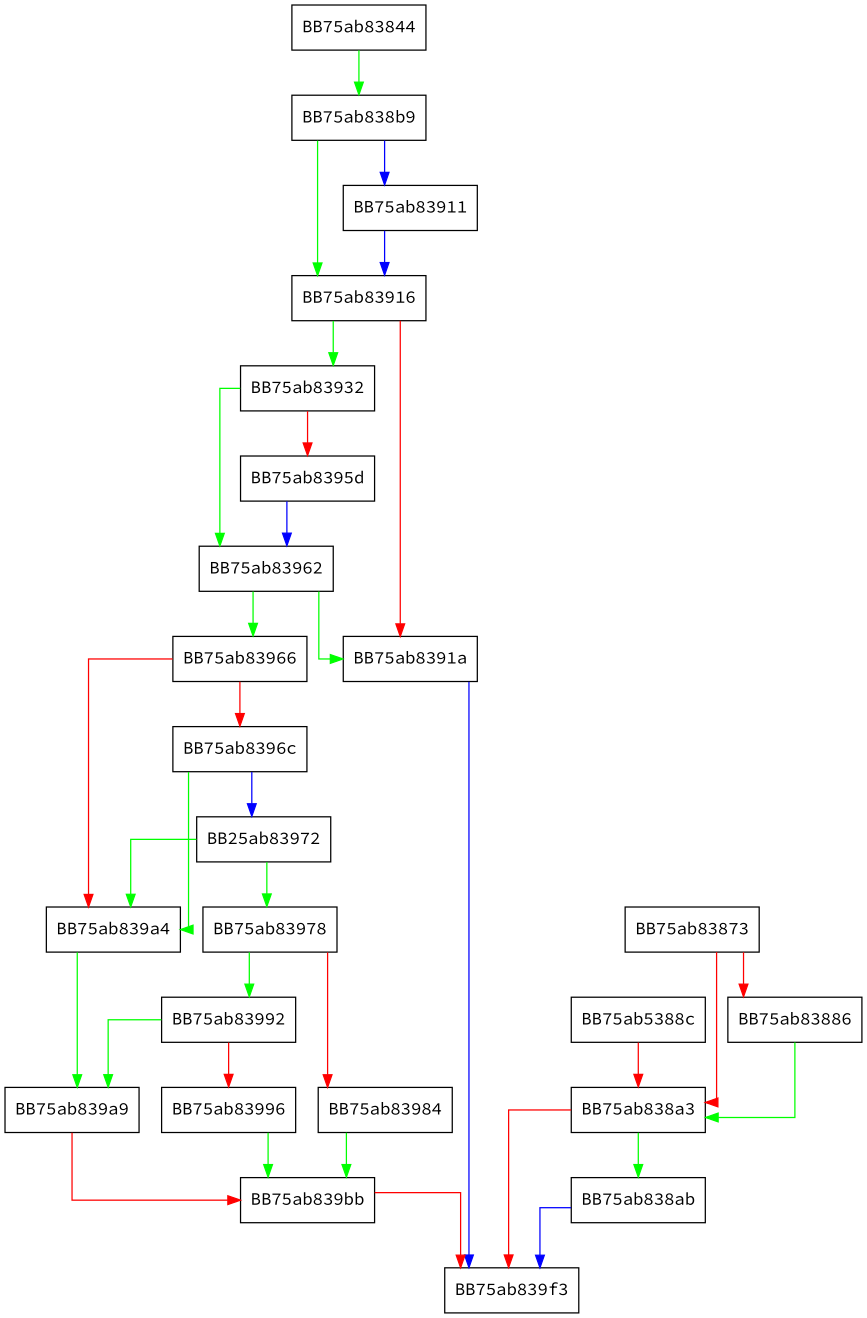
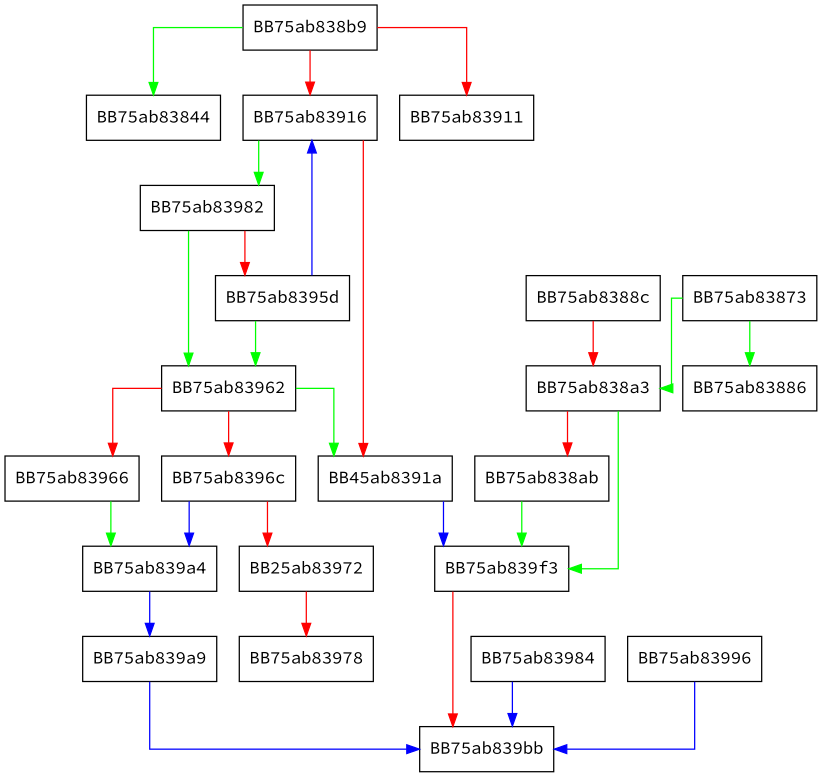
(359, 66) -> (171, 28)
(385, 156) -> (449, 28)
(318, 202) -> (310, 66)
(385, 247) -> (312, 214)
(308, 388) -> (207, 208)
(287, 517) -> (256, 337)
(253, 607) -> (113, 391)
(410, 659) -> (385, 479)
(240, 698) -> (229, 427)
(89, 735) -> (111, 517)
(252, 788) -> (267, 517)
(136, 839) -> none
(189, 851) -> (189, 517)
(267, 878) -> (306, 607)
(744, 968) -> (750, 337)
(77, 1014) -> (150, 607)
(328, 1014) -> none
(229, 1020) -> none
(638, 1020) -> (593, 298)
(717, 1028) -> (671, 338)
(794, 1117) -> none
(268, 1149) -> (664, 749)
(346, 1149) -> (512, 698)
(638, 1149) -> (568, 427)
(509, 1151) -> (618, 508)
(449, 1193) -> (453, 653)
(116, 1200) -> (245, 749)
(540, 1216) -> (522, 517)
